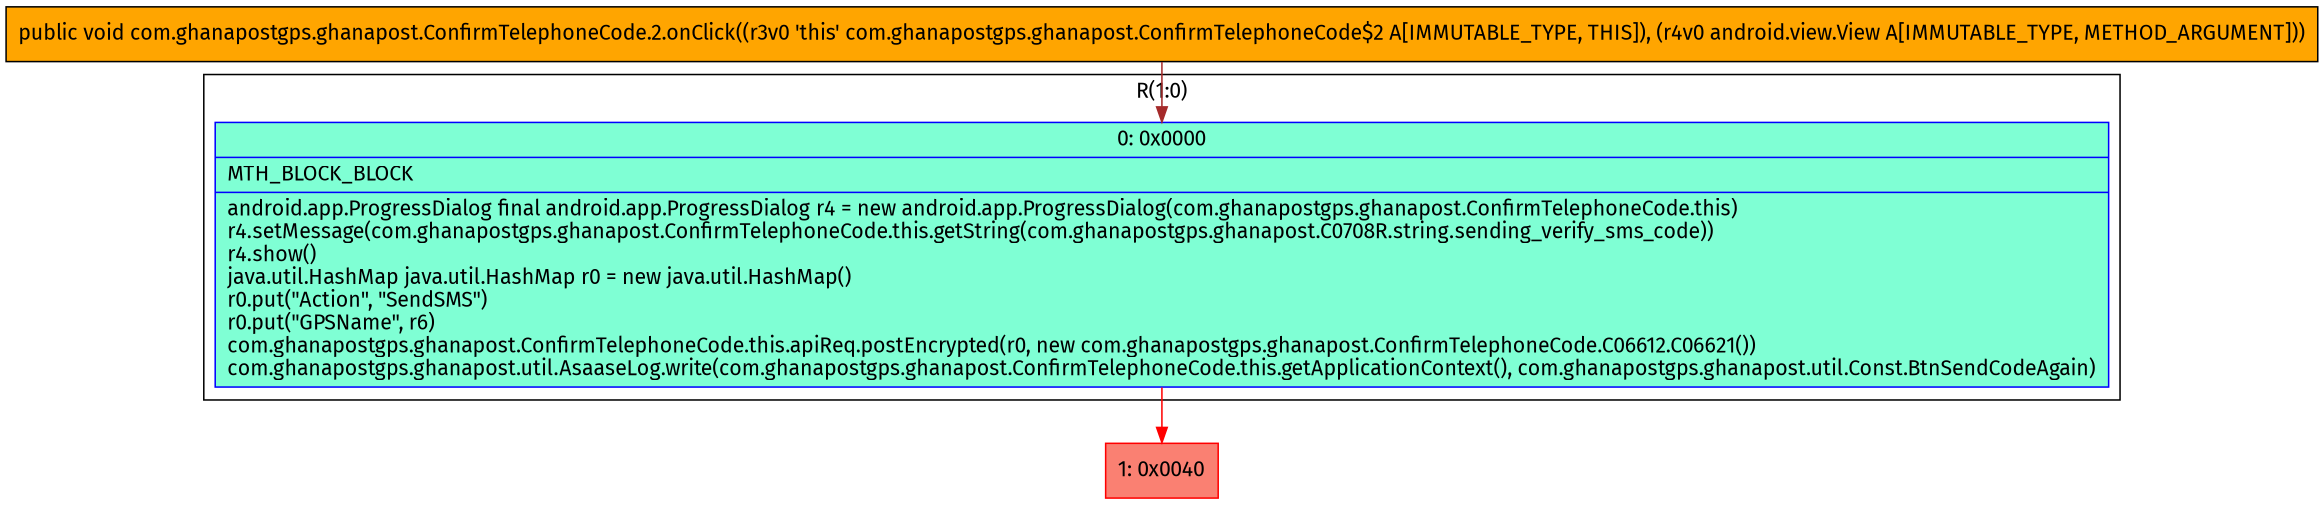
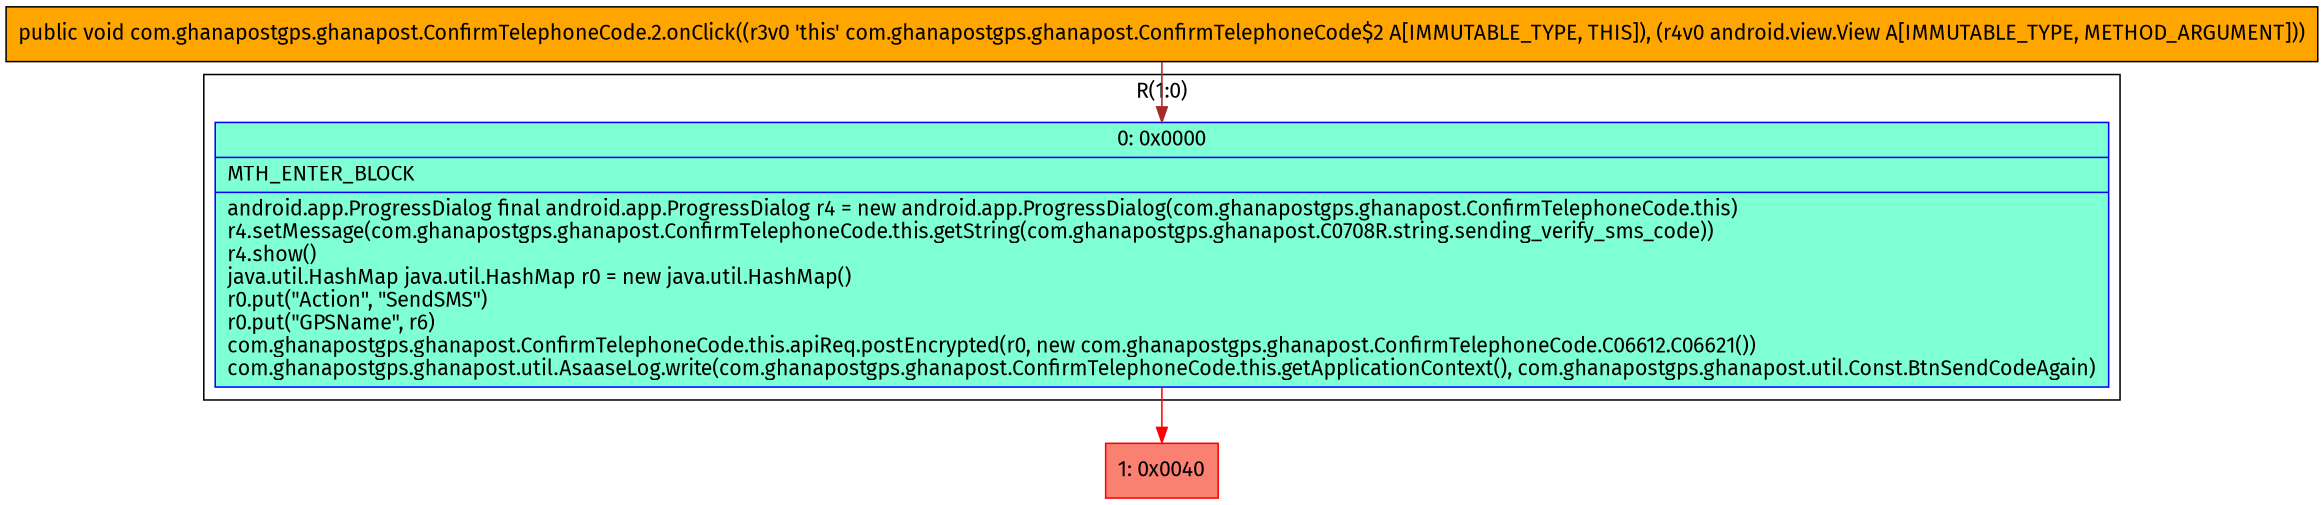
(321, 174) -> (322, 174)
